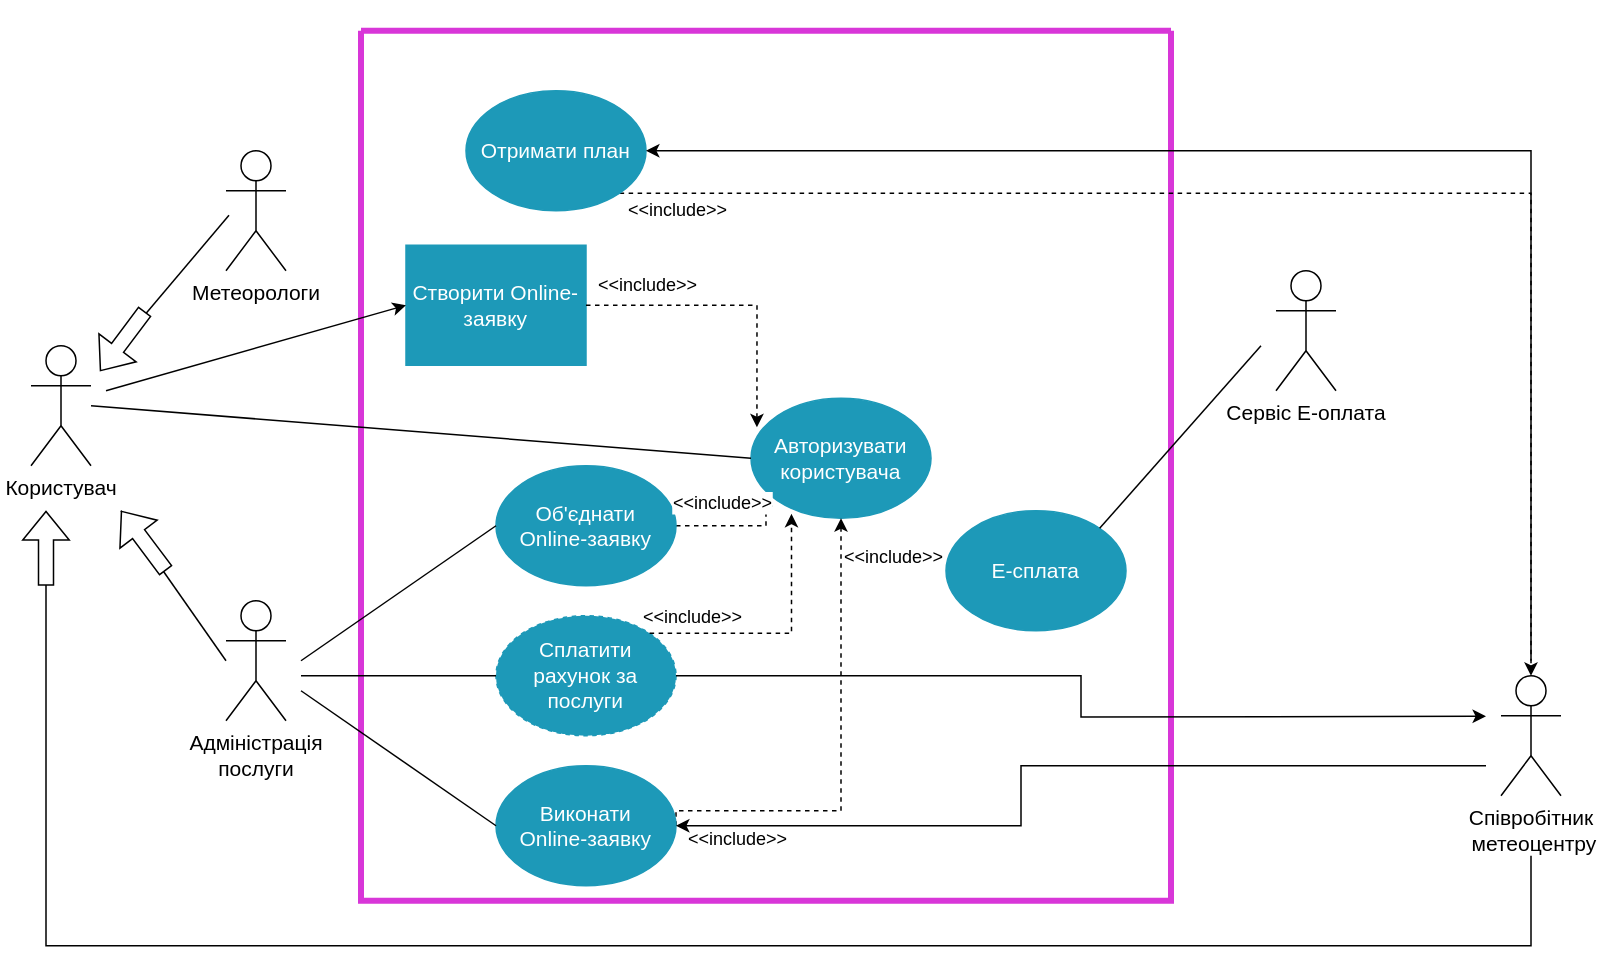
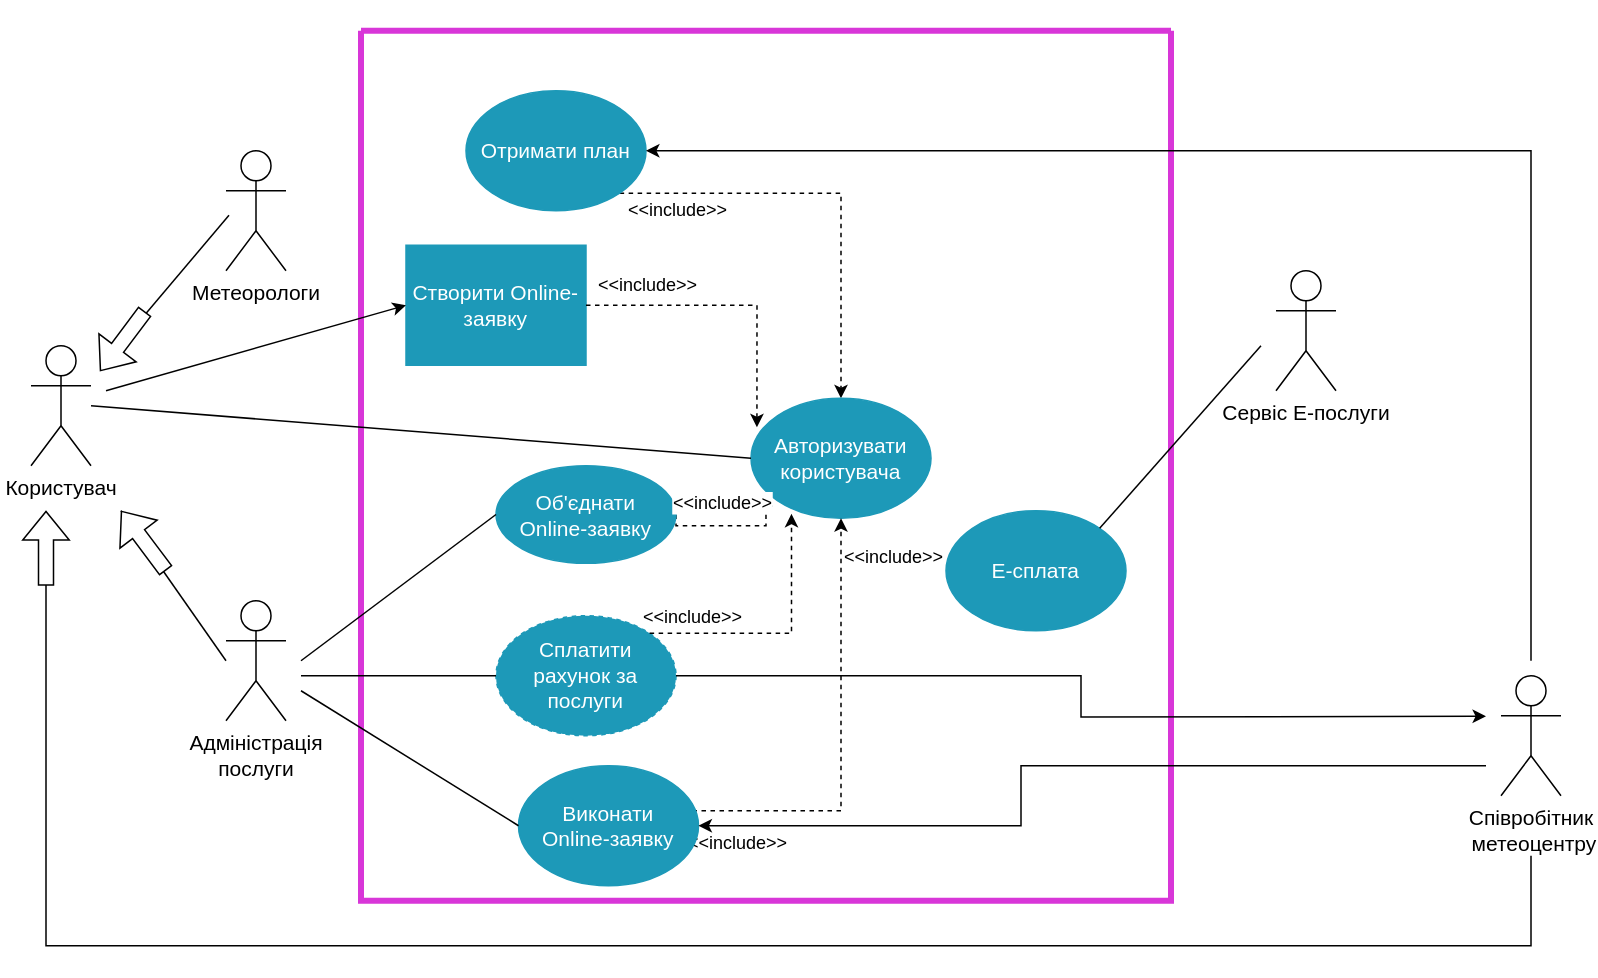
(1185, 193) -> (841, 291)
(1307, 414) -> (1307, 414)
(586, 526) -> (586, 515)
(586, 826) -> (608, 826)
